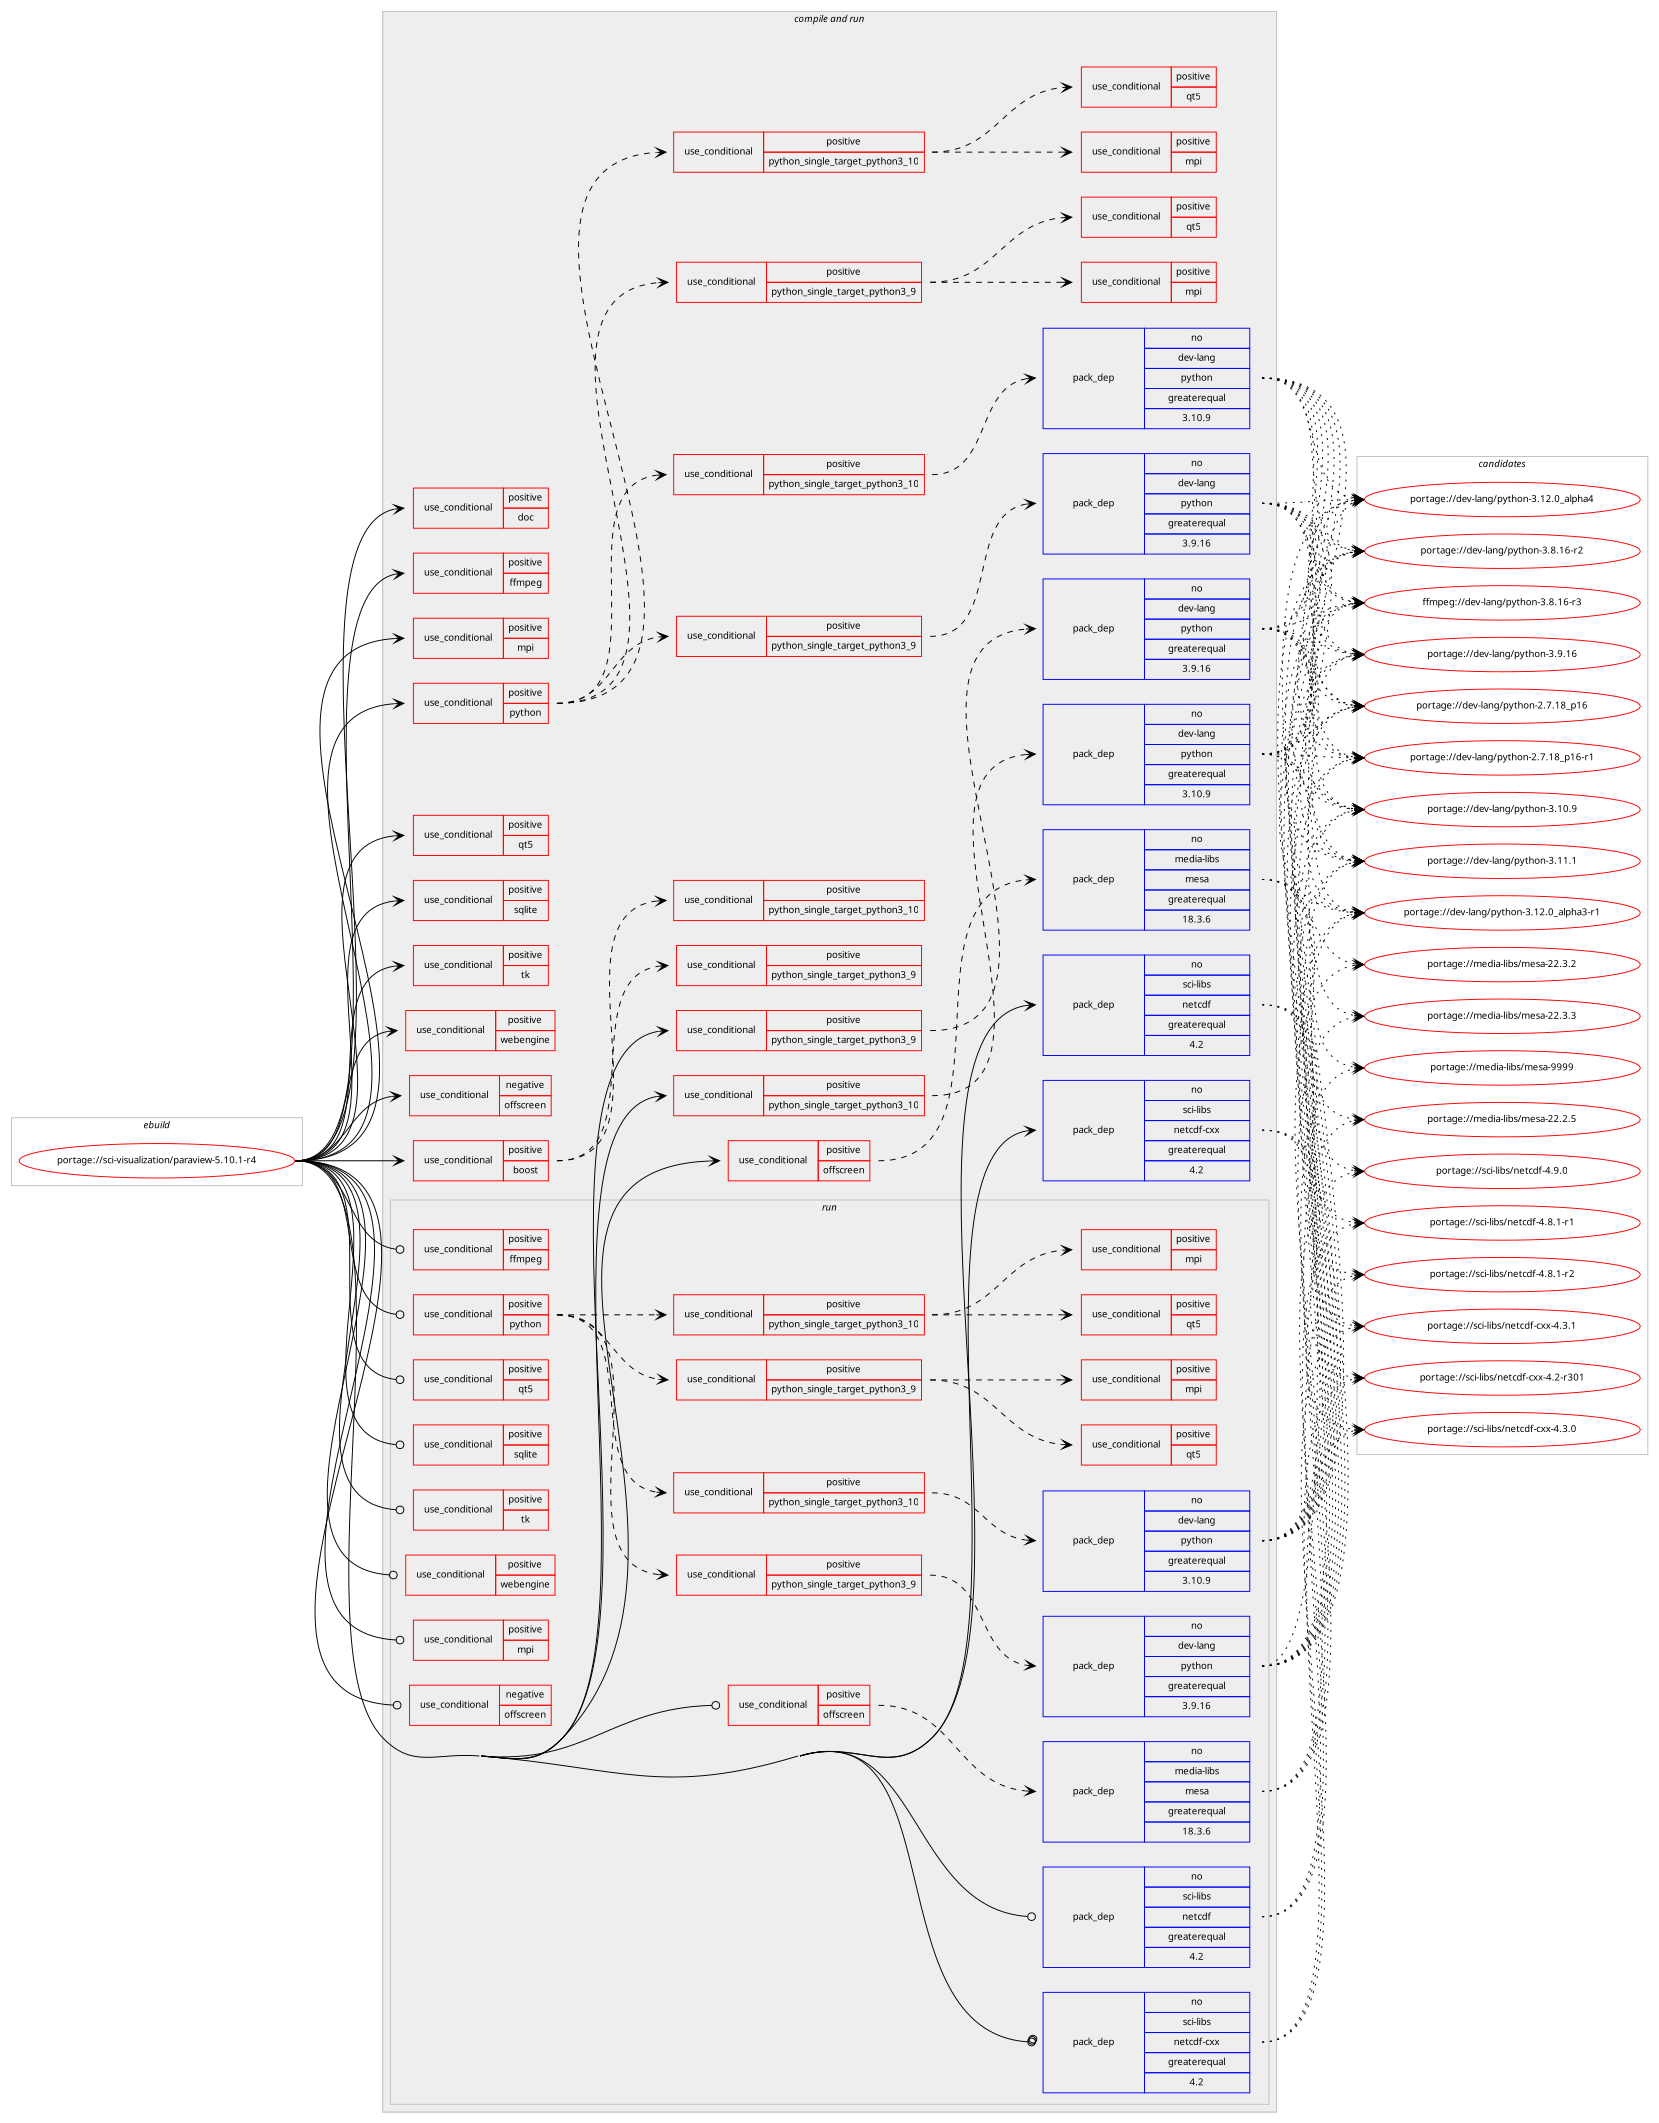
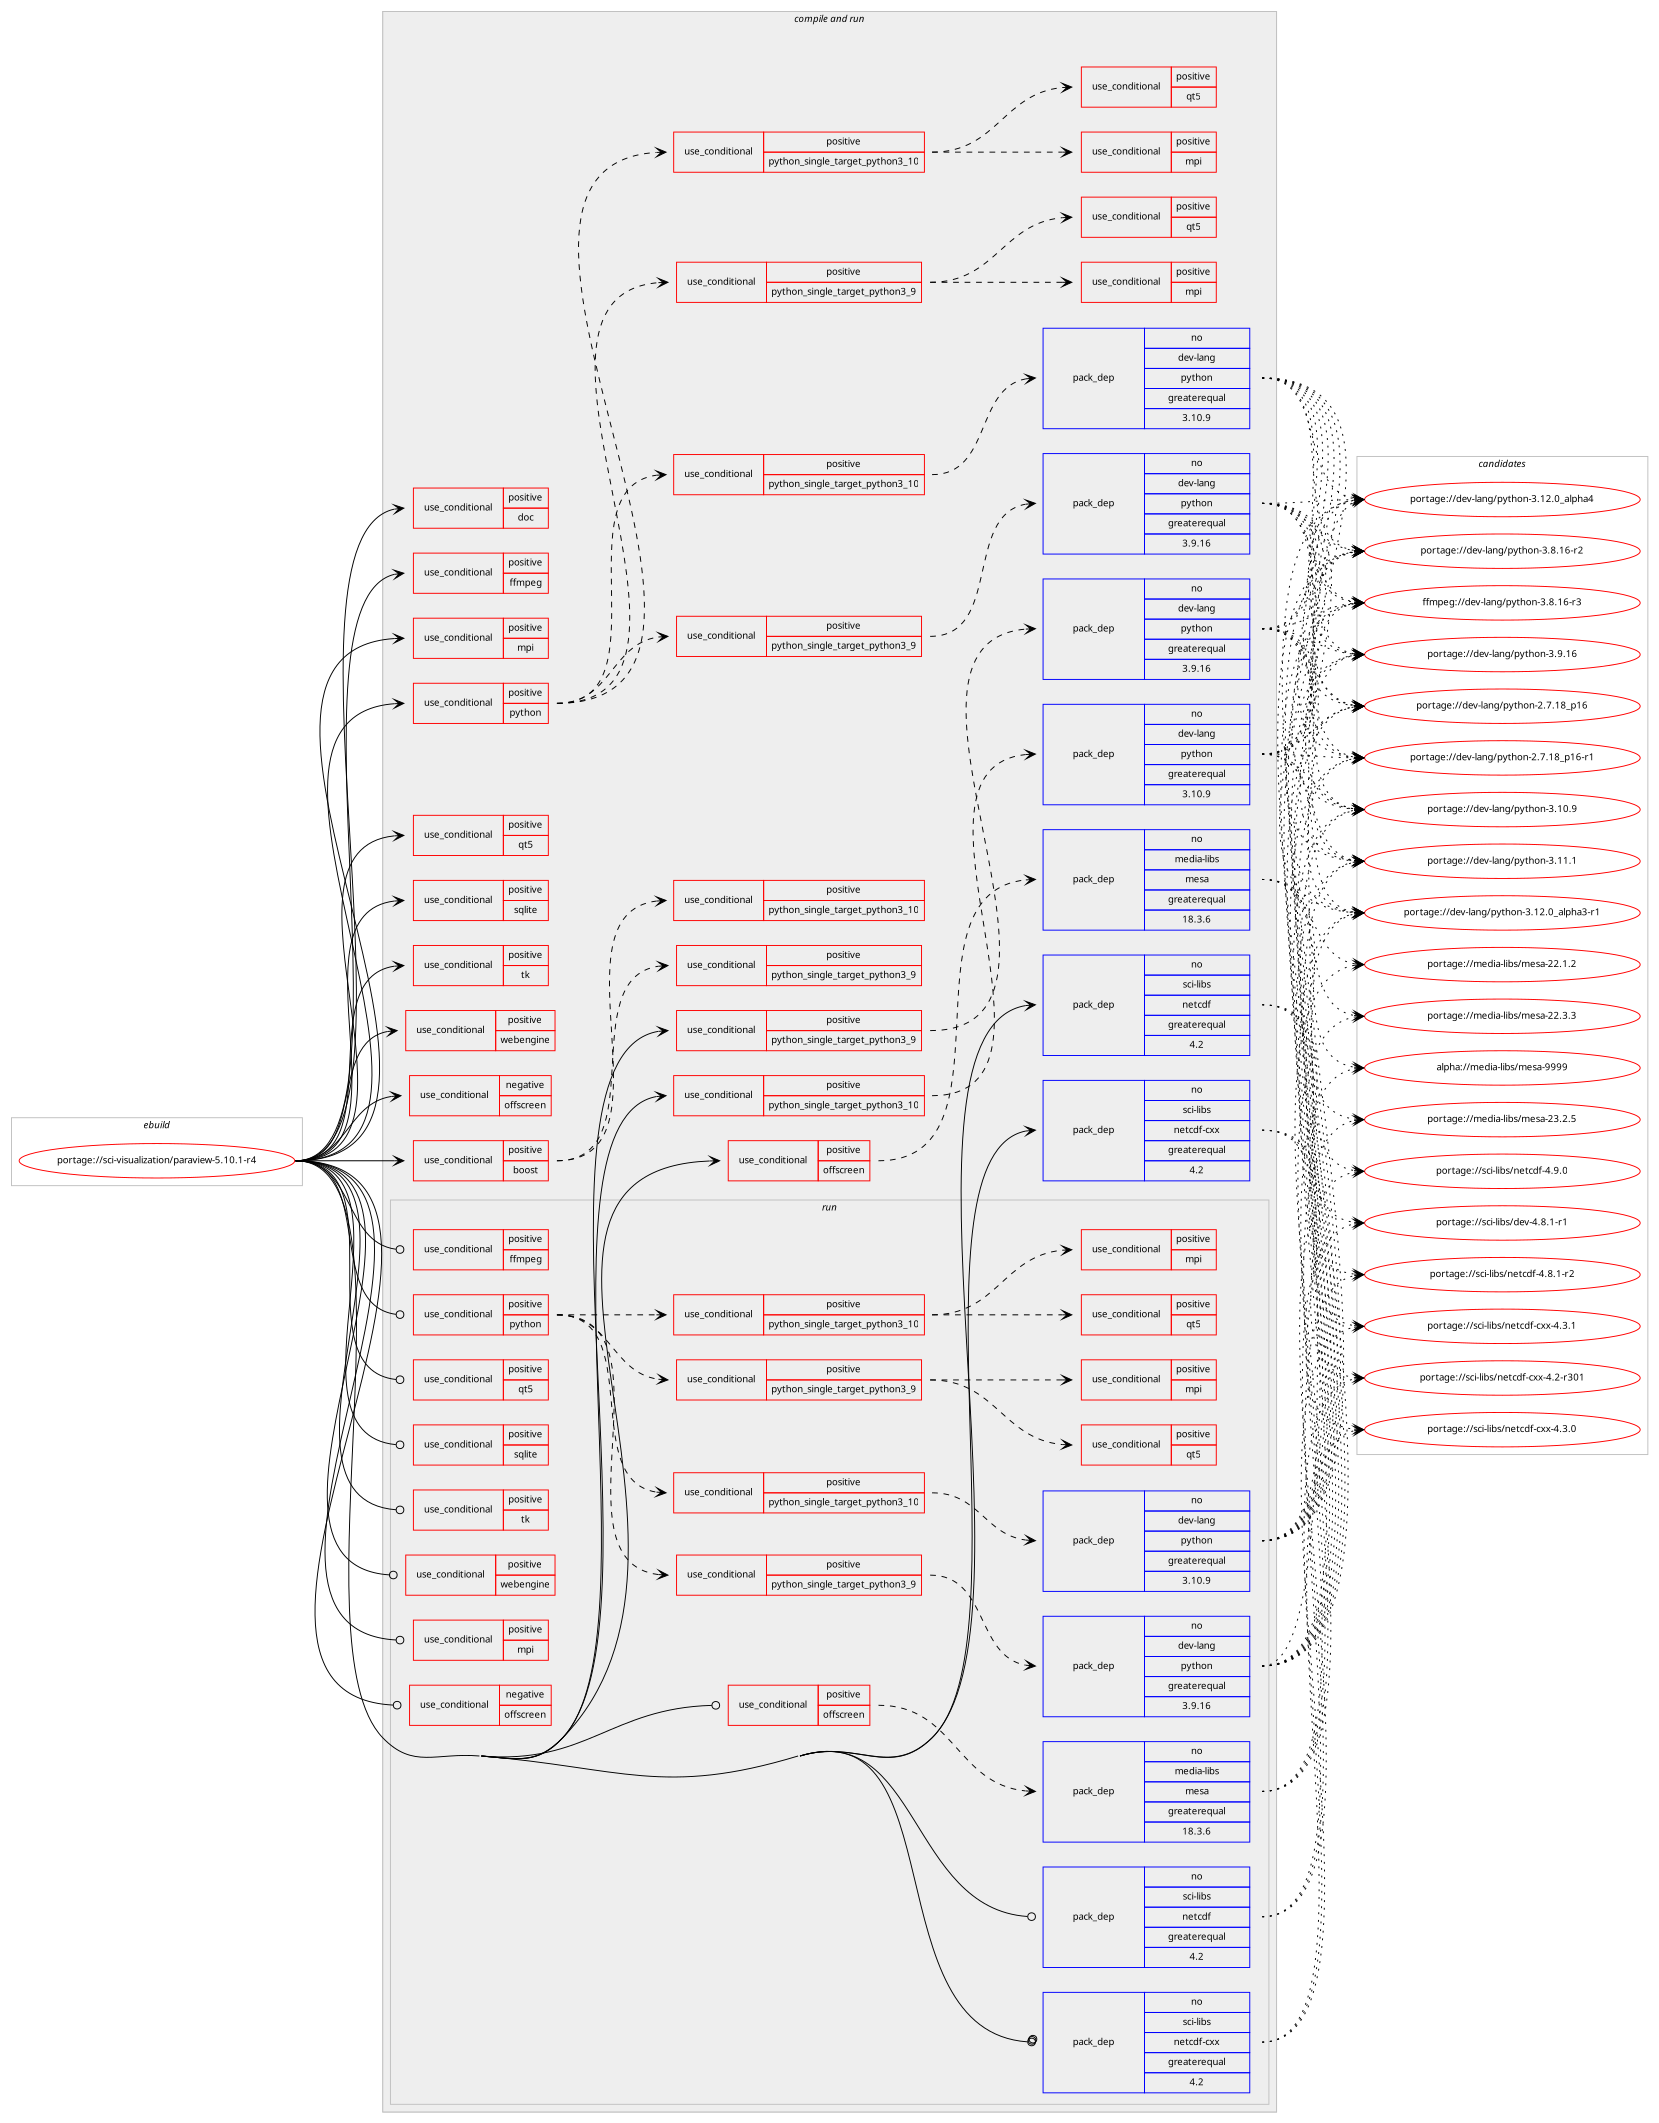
(1502, 965) -> (1502, 965)
(1502, 1068) -> (1502, 1068)
(1502, 1120) -> (1502, 1120)
(1502, 1223) -> (1502, 1223)
